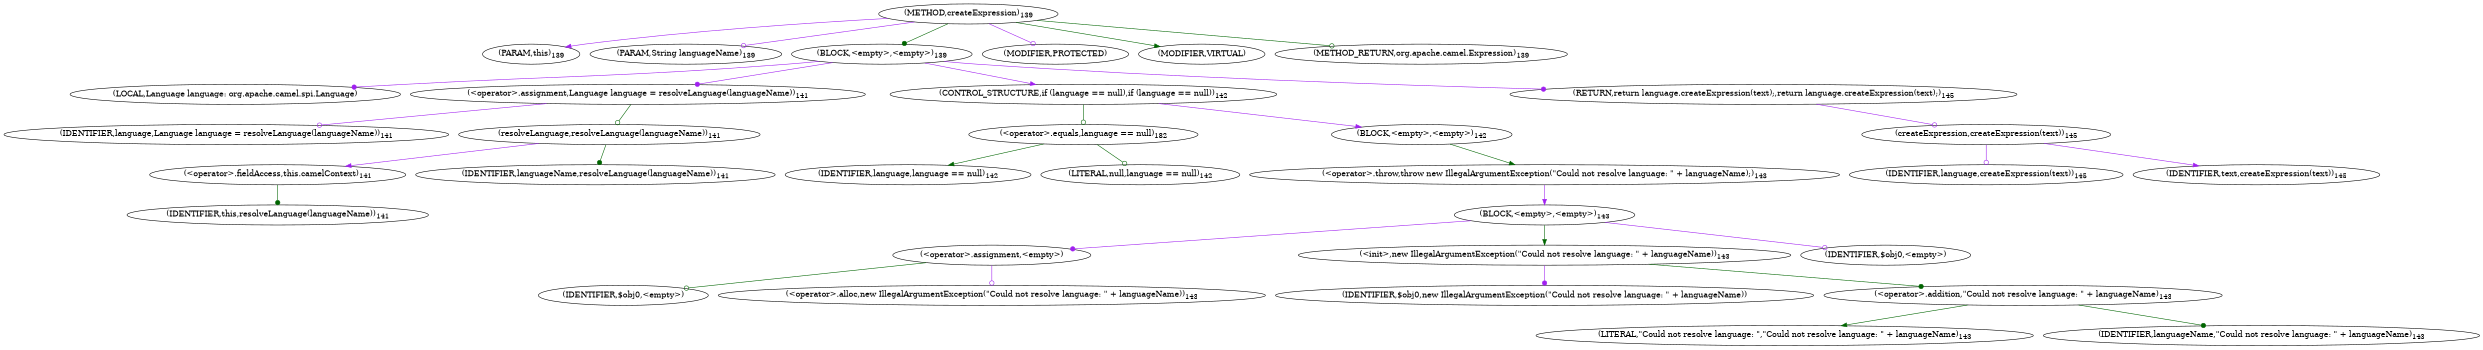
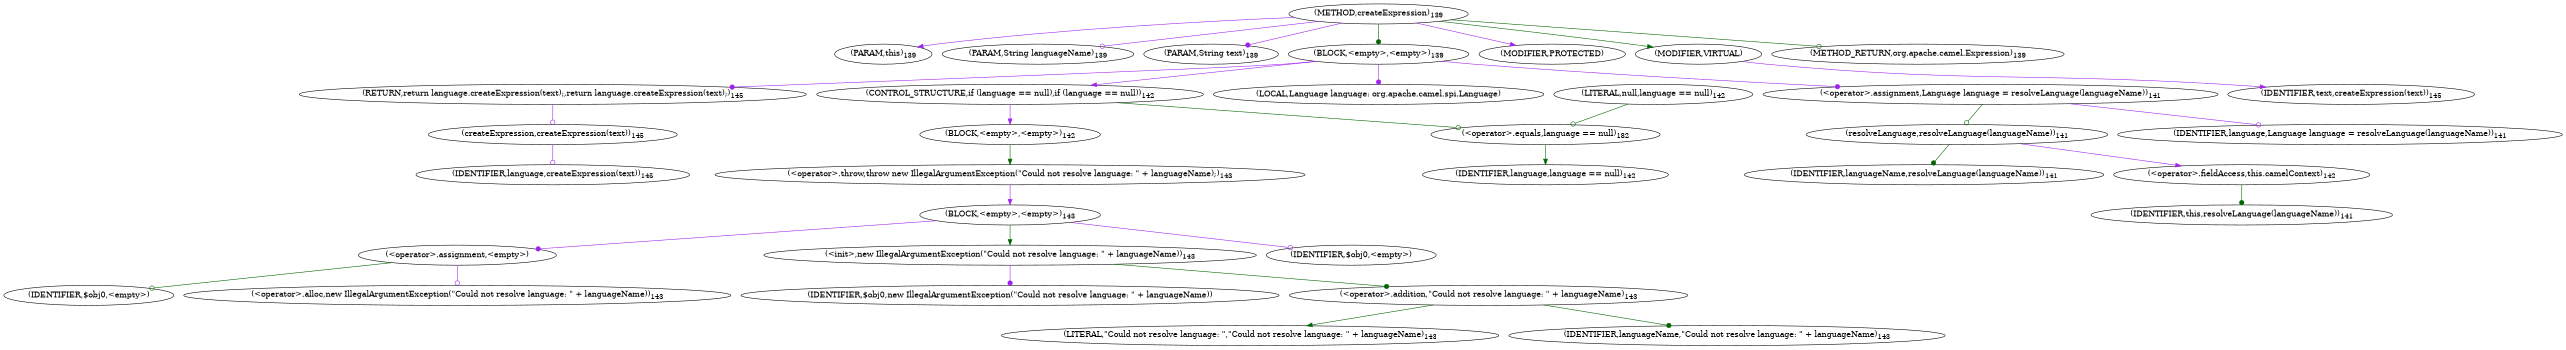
(1010, 33) -> (1463, 34)
none -> (1211, 54)
(1110, 153) -> (1602, 114)
(2119, 154) -> (2001, 77)
(365, 174) -> (2329, 174)
